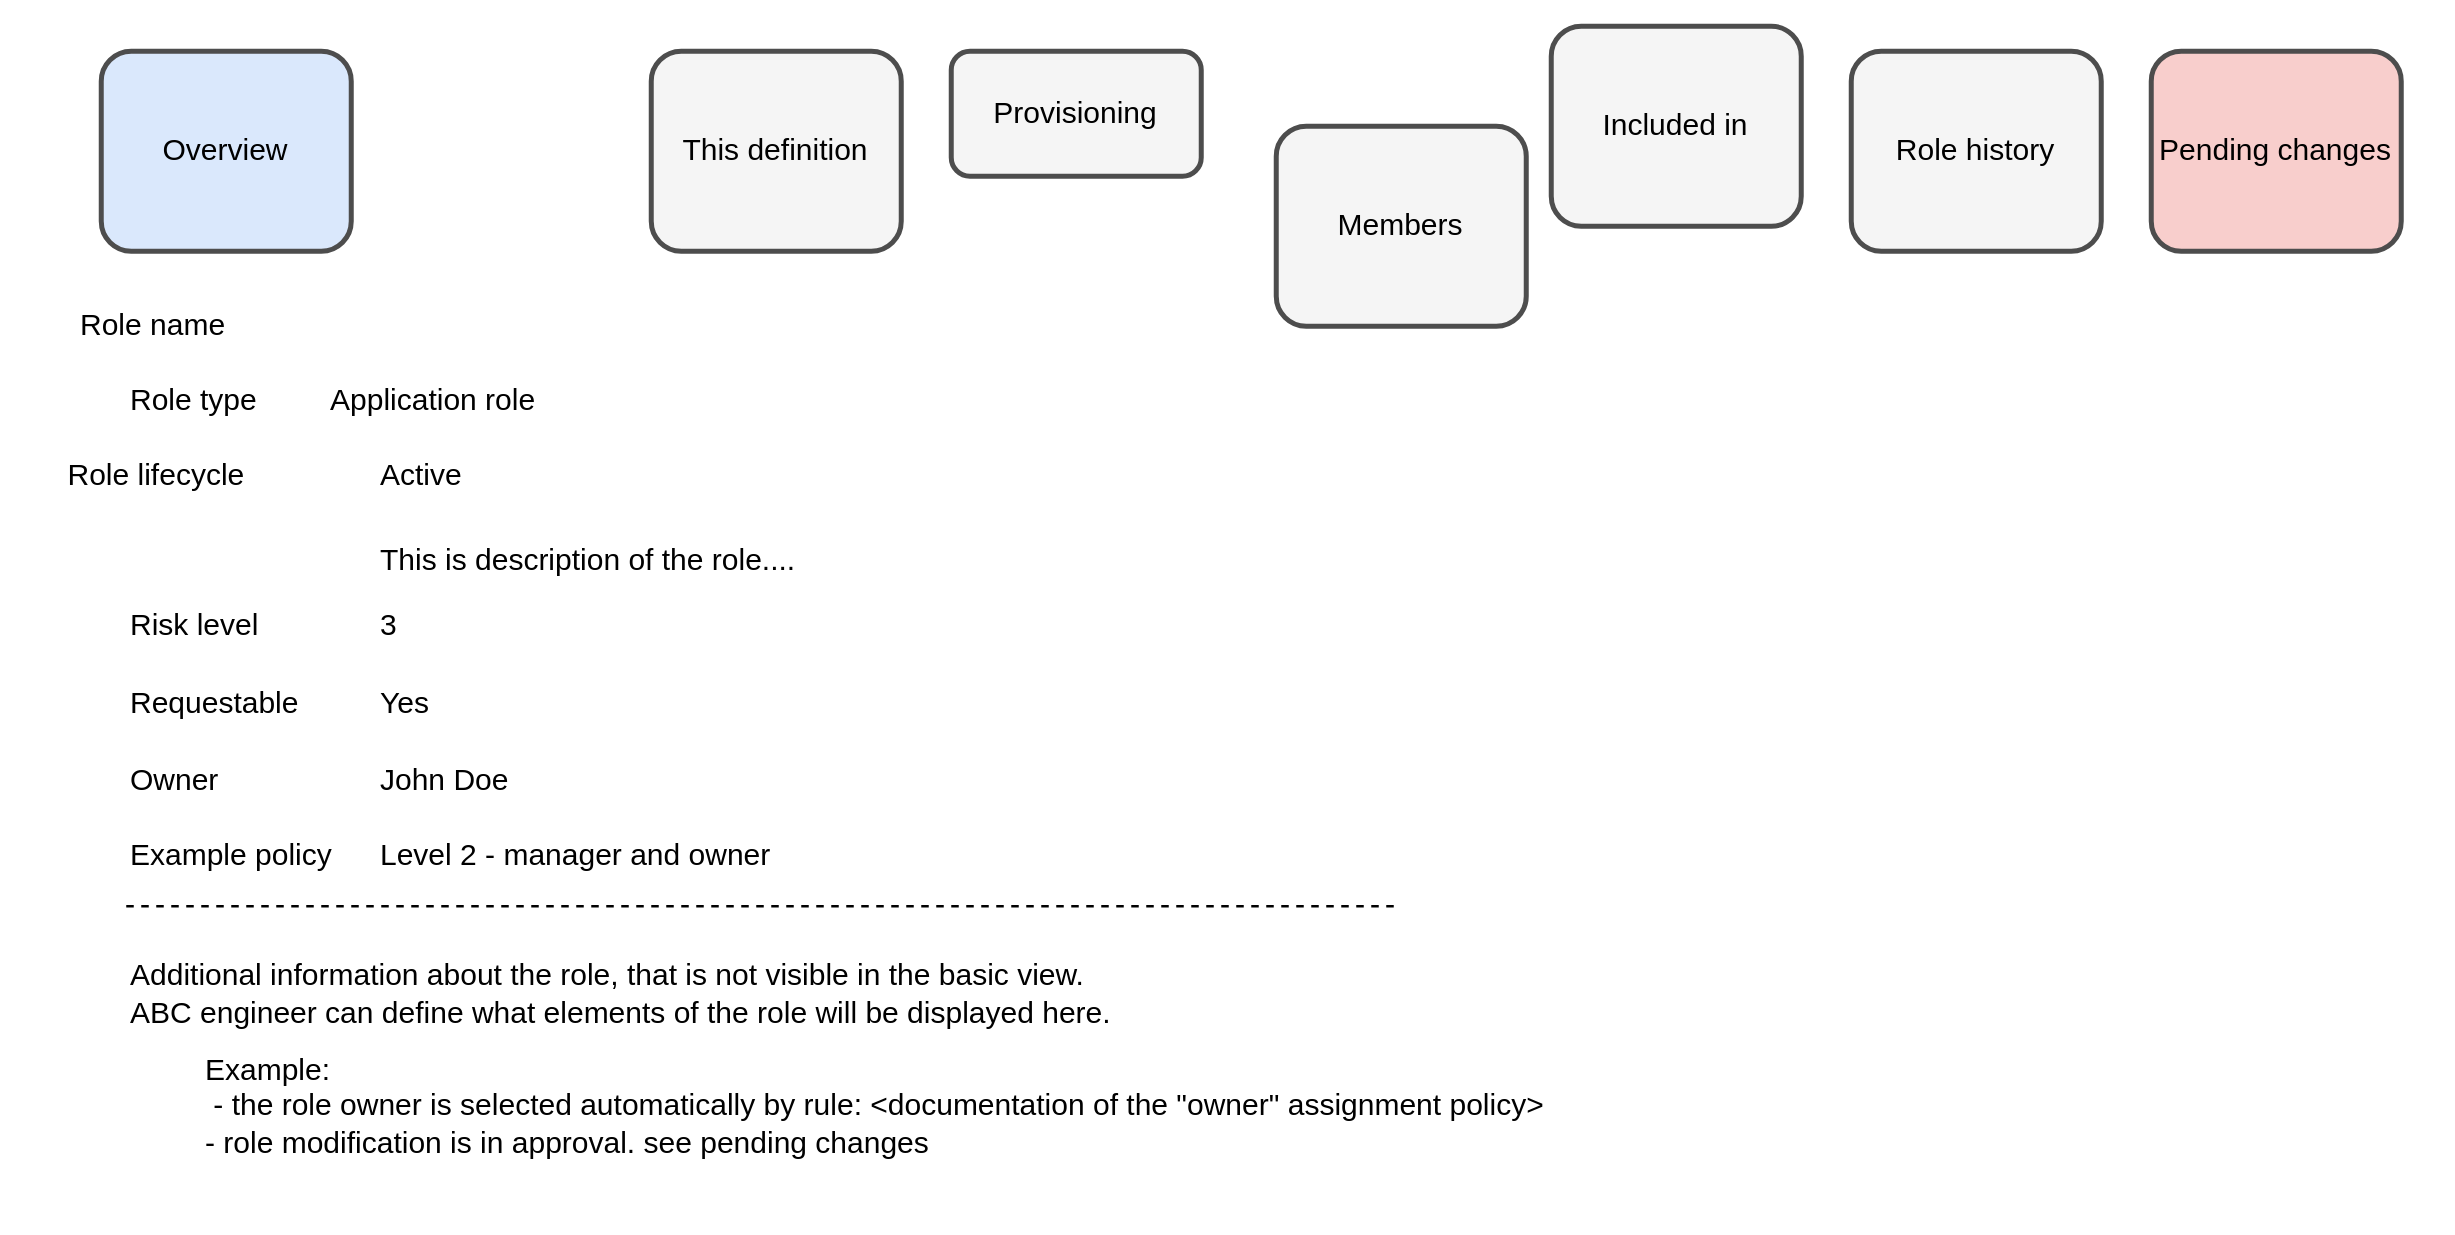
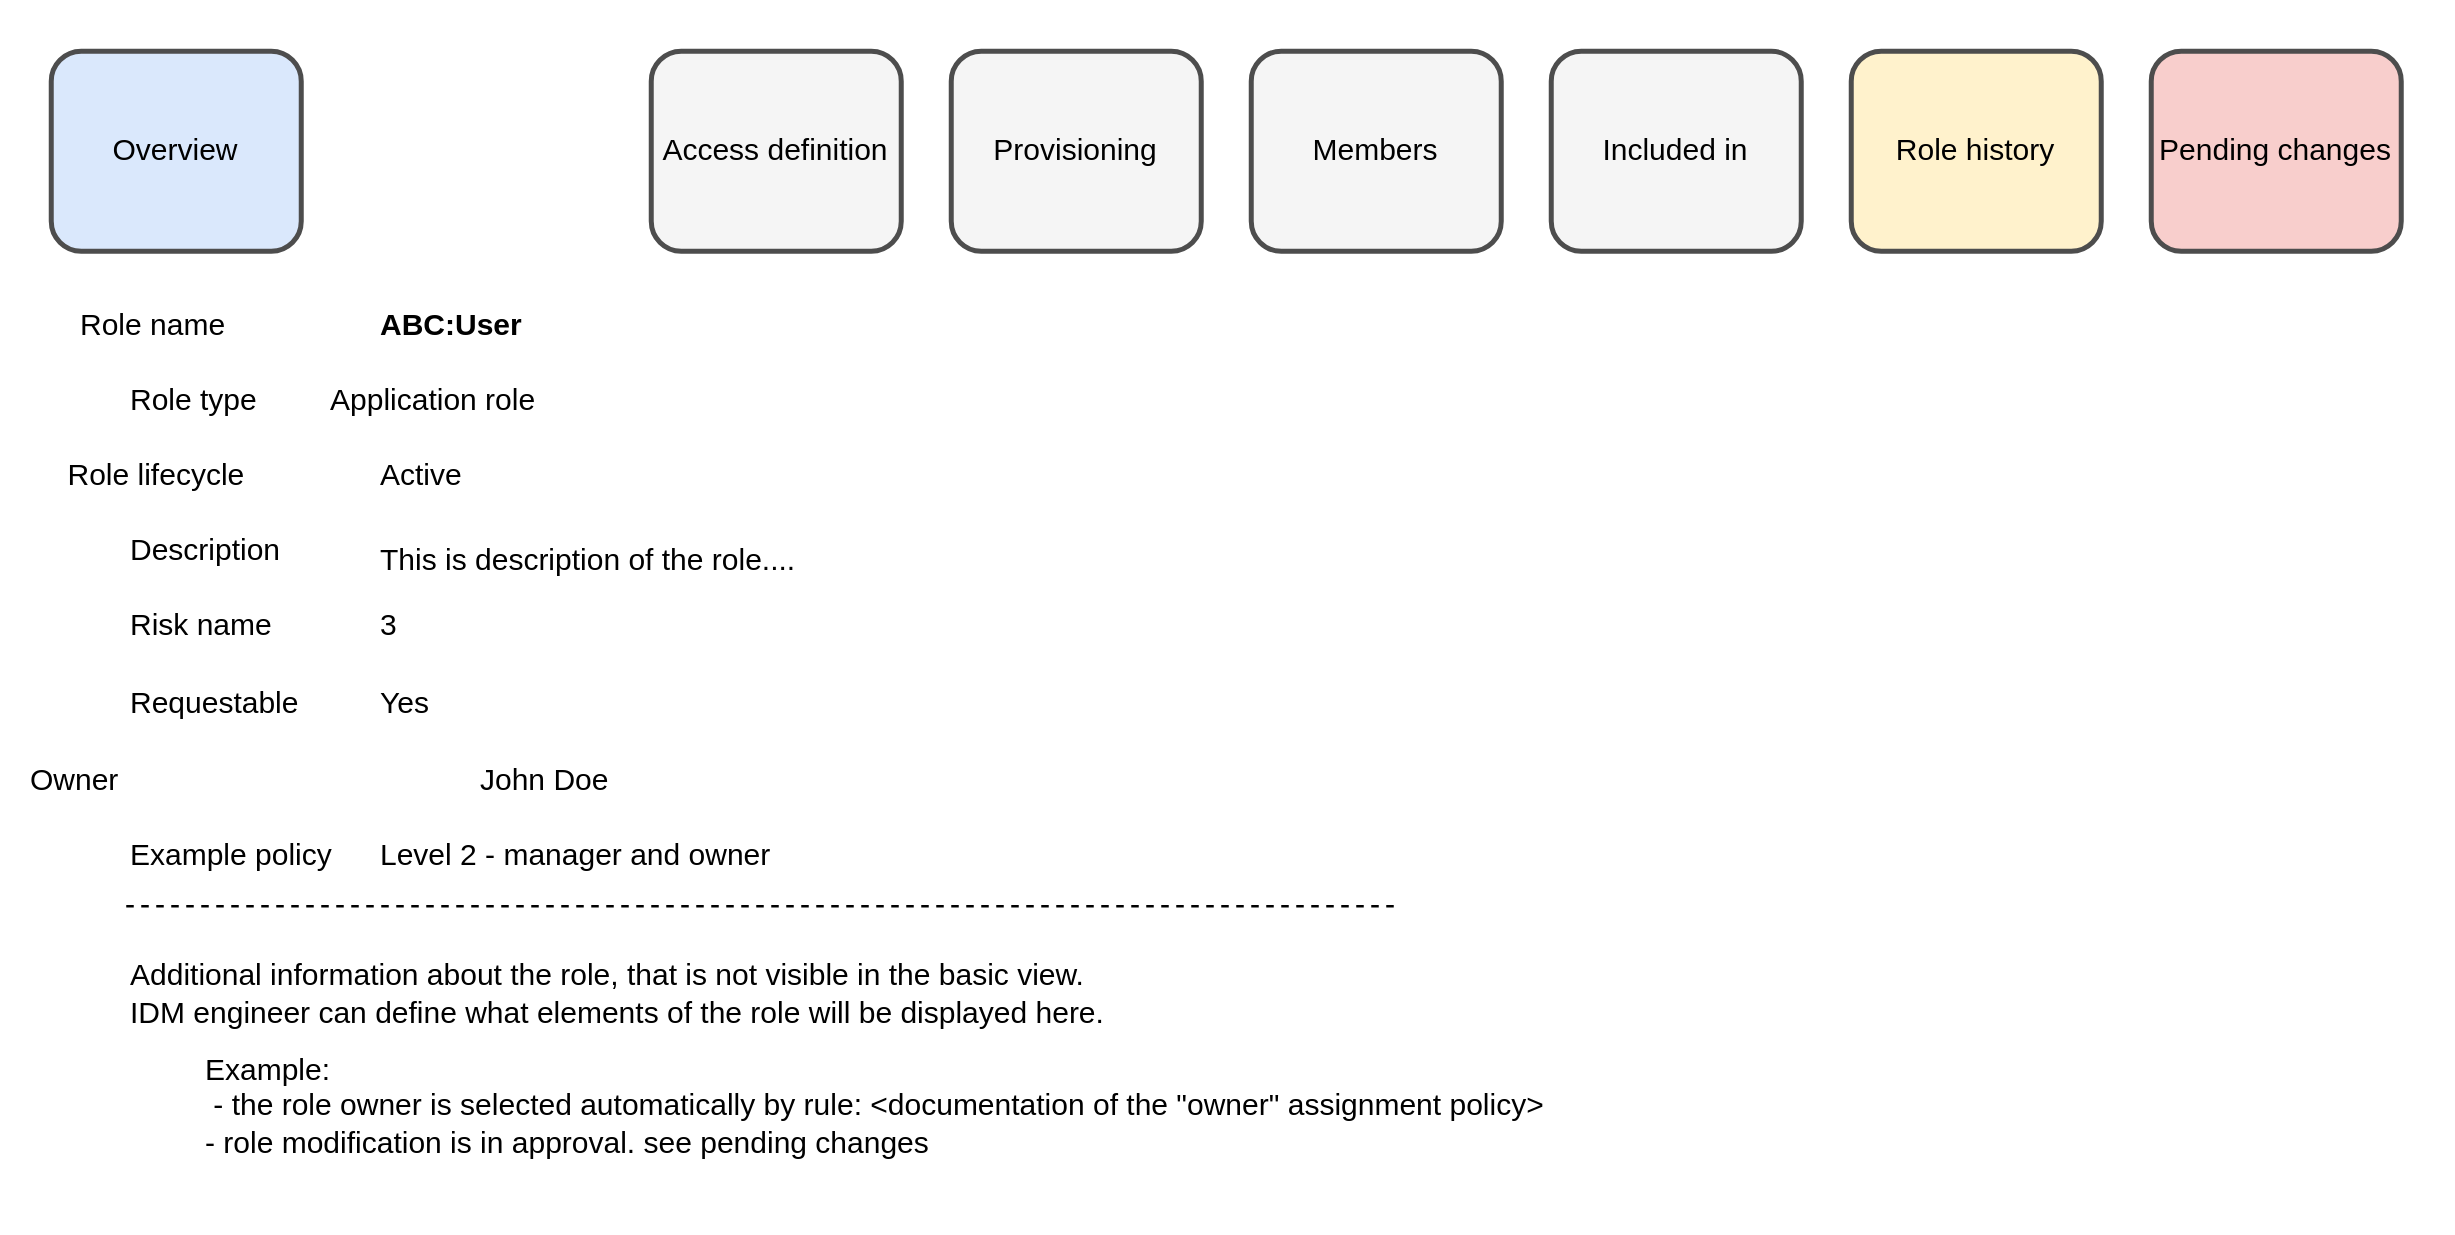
(1076, 114) -> (1076, 151)
(1676, 126) -> (1676, 151)
(226, 151) -> (176, 151)
(776, 151) -> (776, 151)
(1976, 151) -> (1976, 151)
(1401, 226) -> (1376, 151)
none -> (489, 326)
none -> (239, 551)
(200, 626) -> (199, 626)
(239, 781) -> (139, 781)
(489, 781) -> (589, 781)
(629, 994) -> (629, 994)
